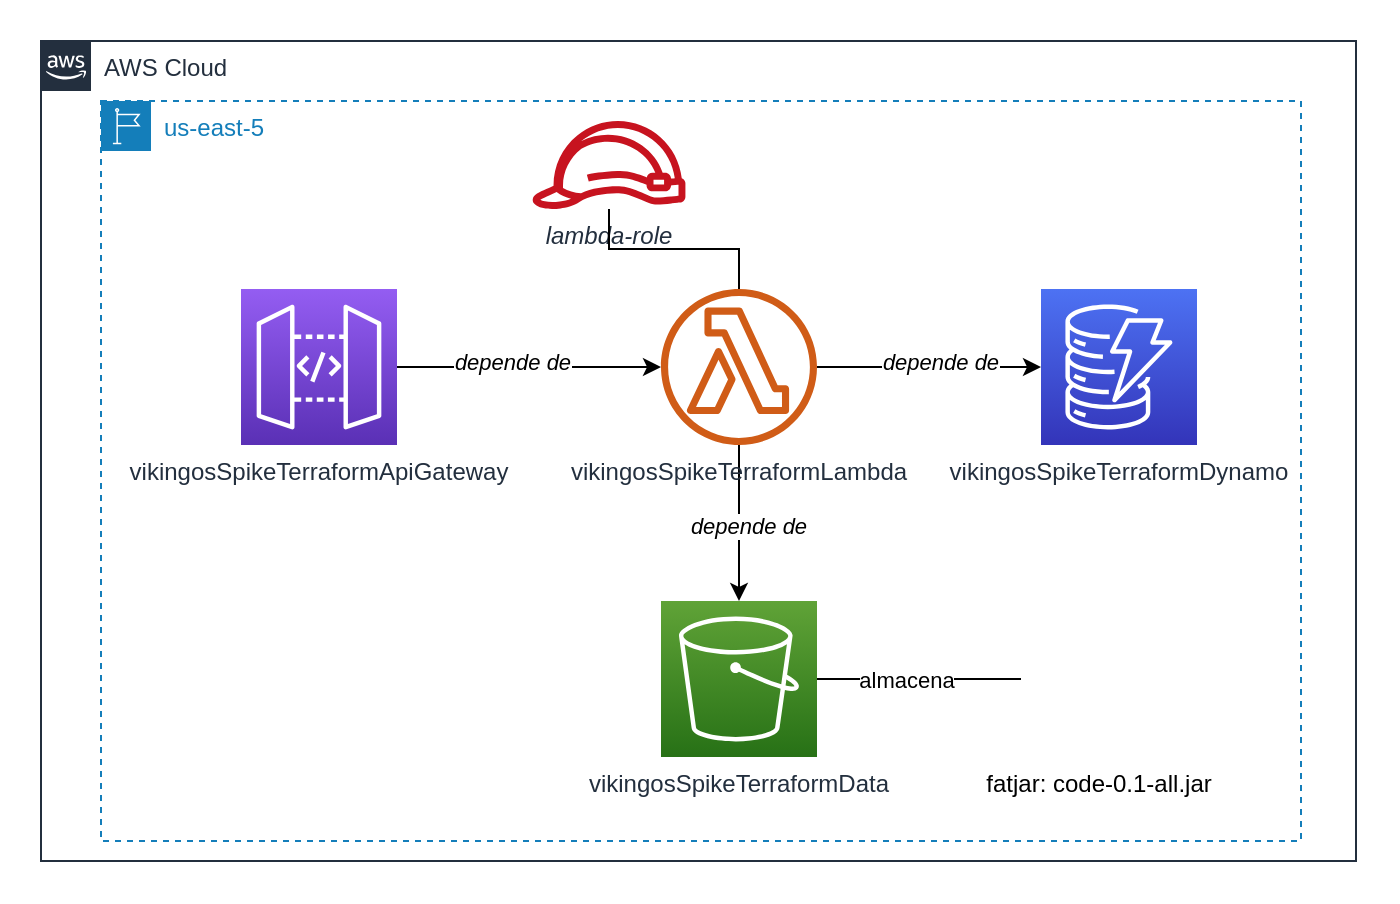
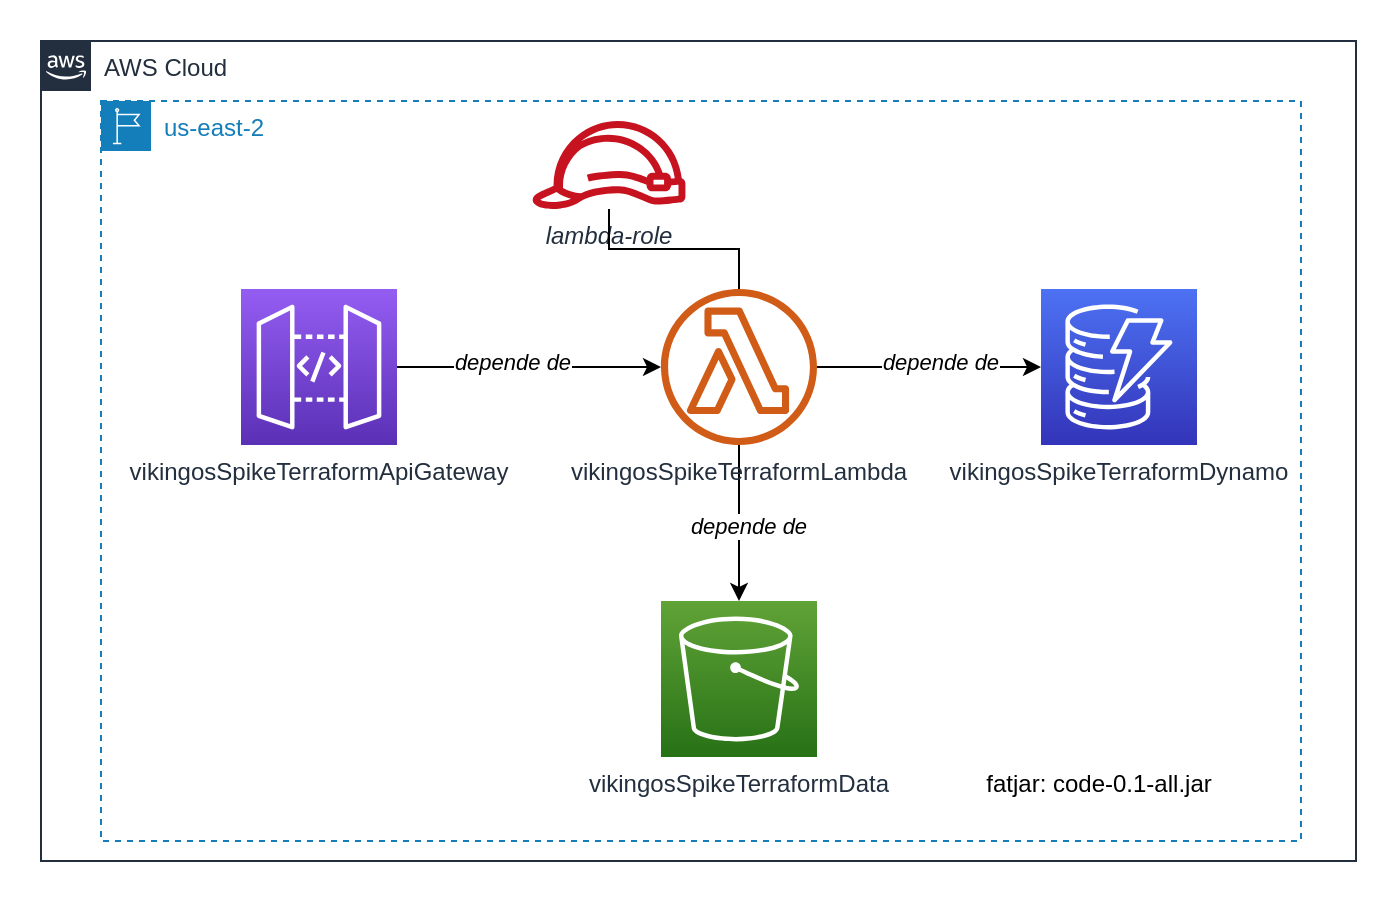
(225, 129) -> (225, 129)
(919, 679) -> none
